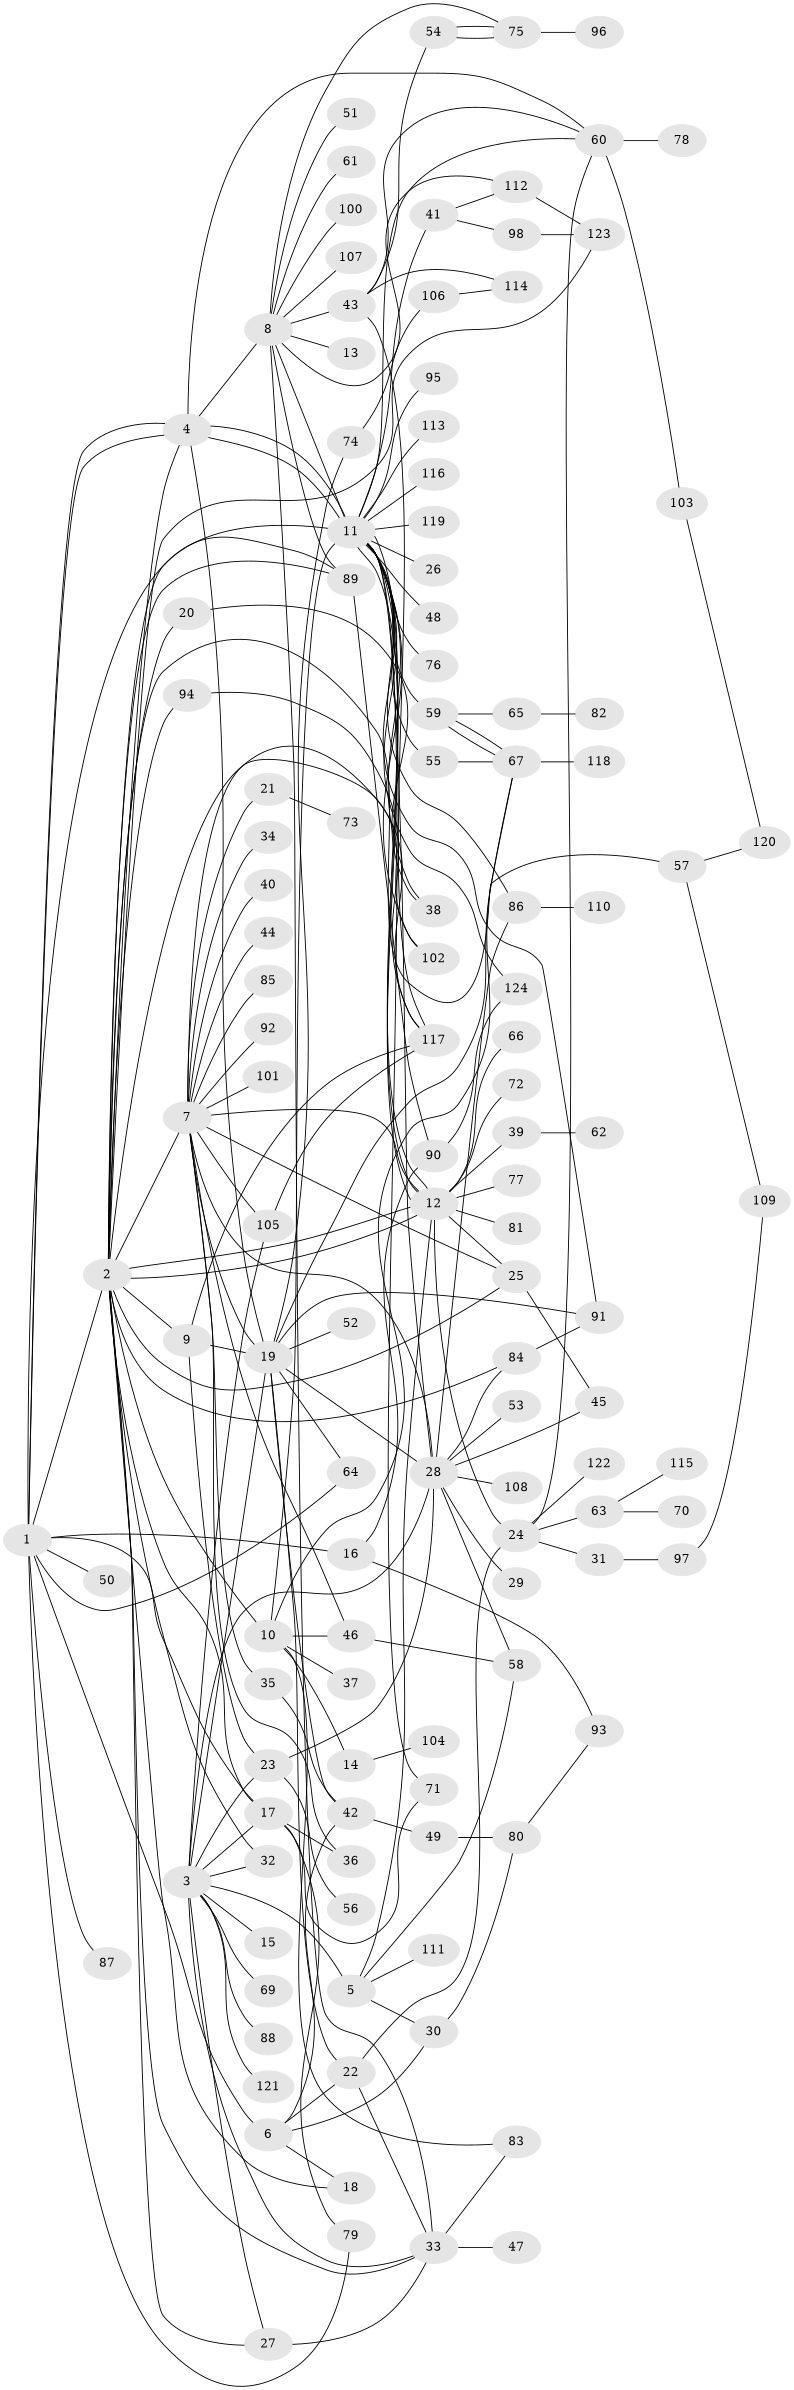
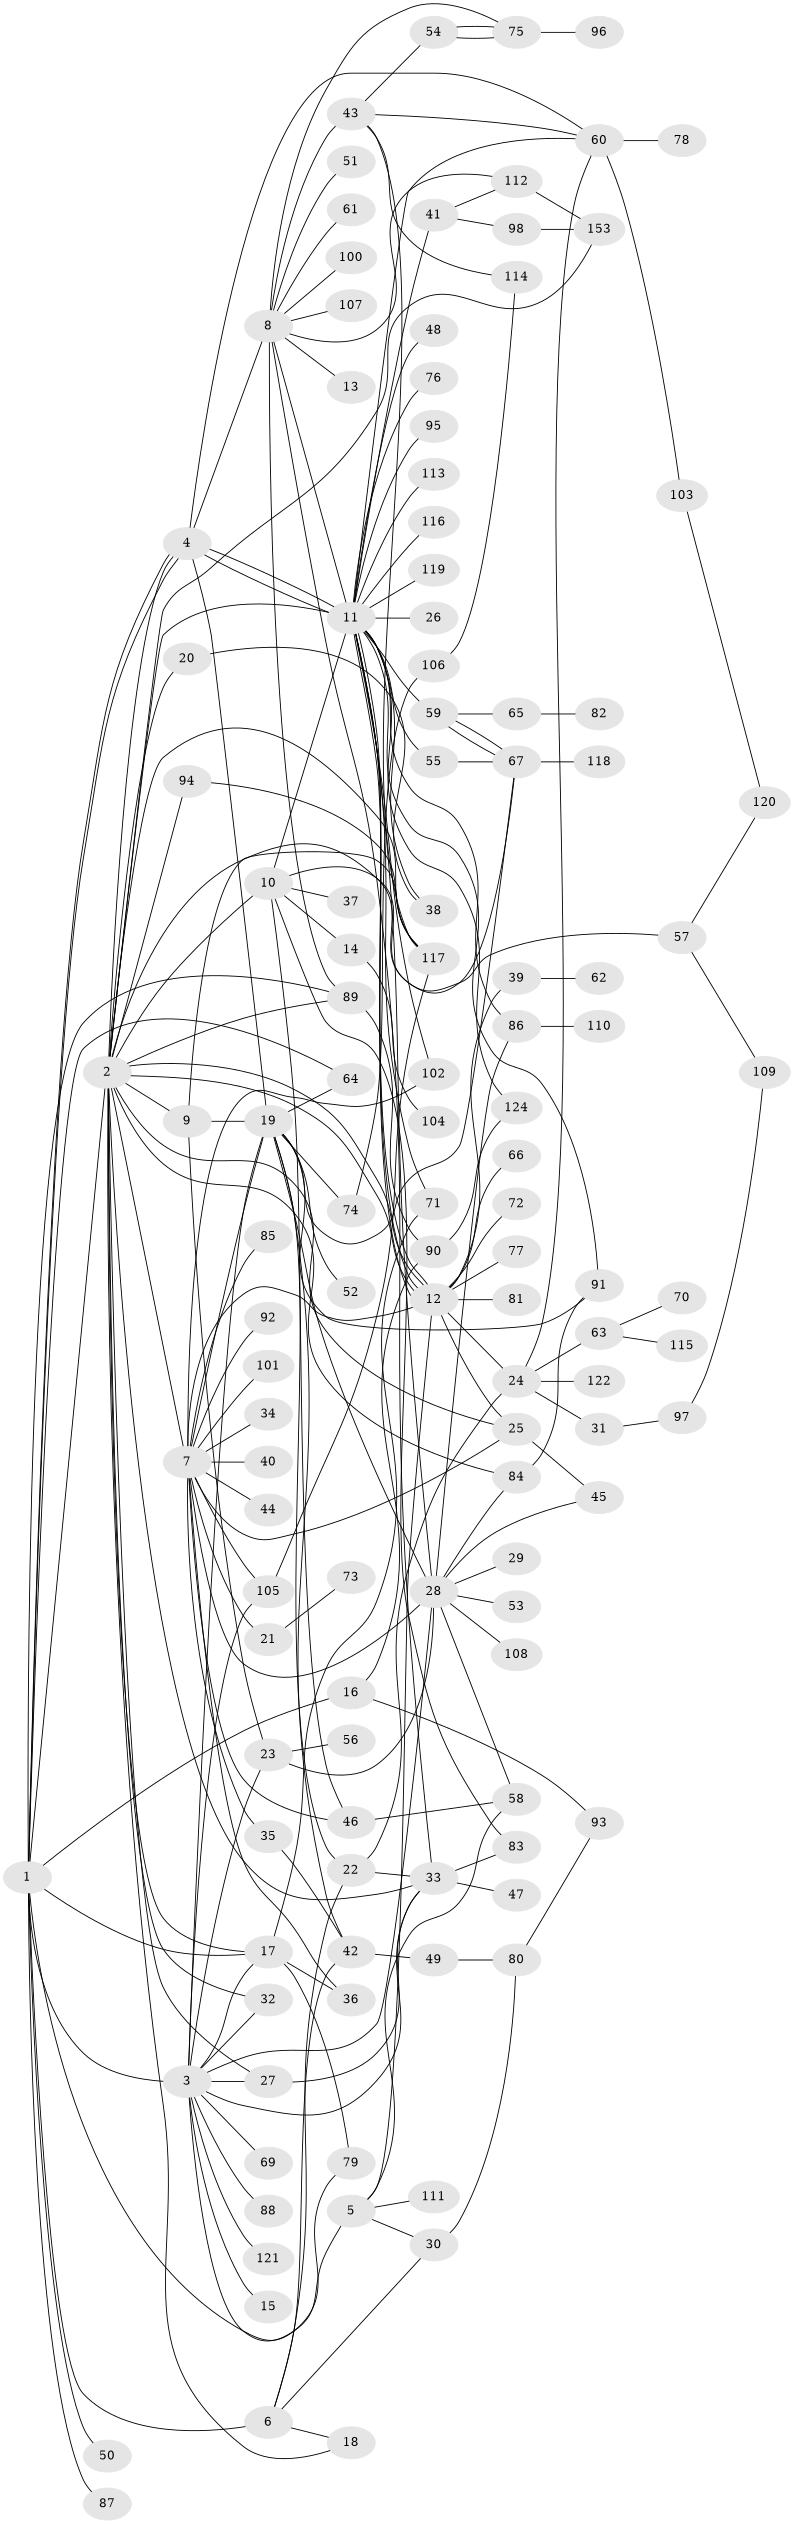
(599, 235) -> (599, 229)
none -> (58, 2018)
